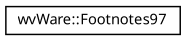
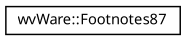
(93, 21) -> (93, 21)
